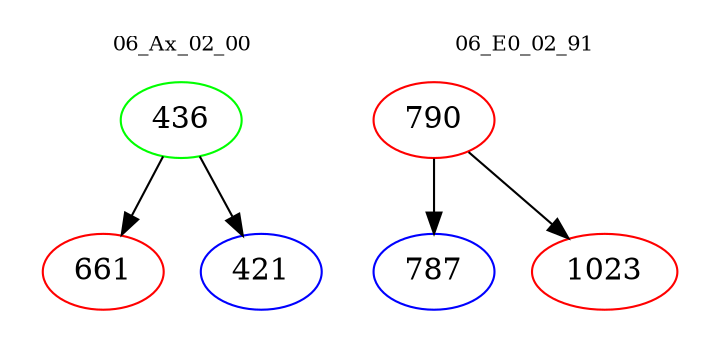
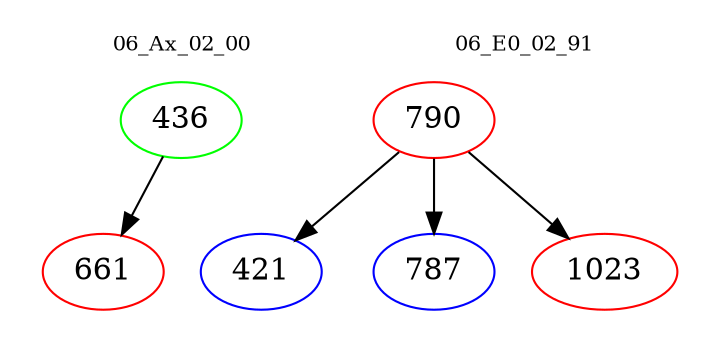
(216, 187) -> (371, 176)
